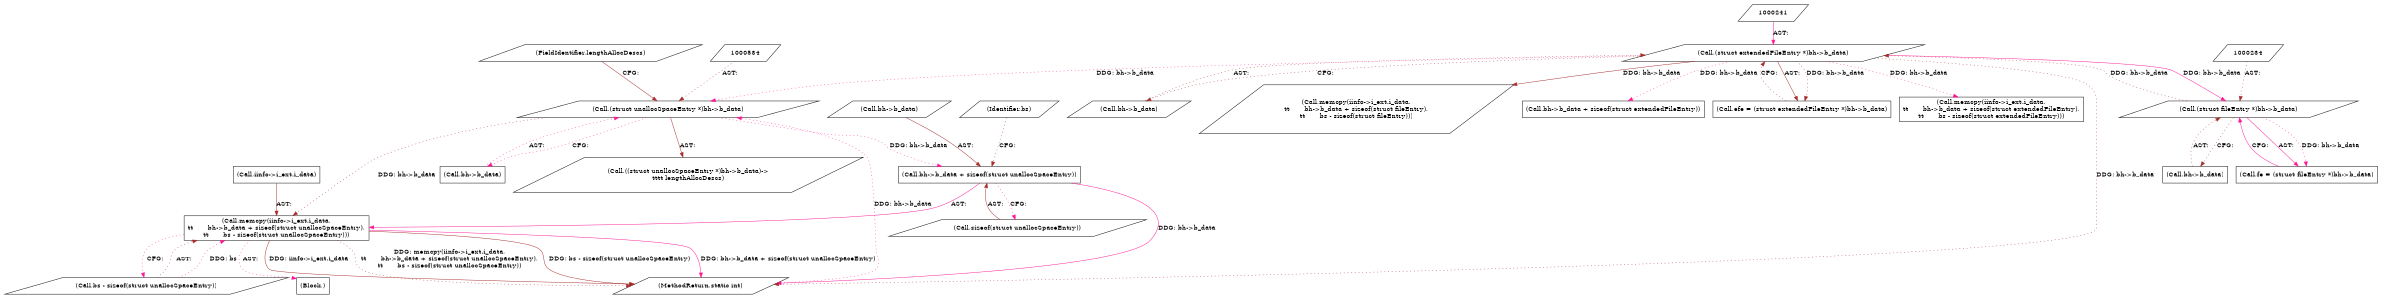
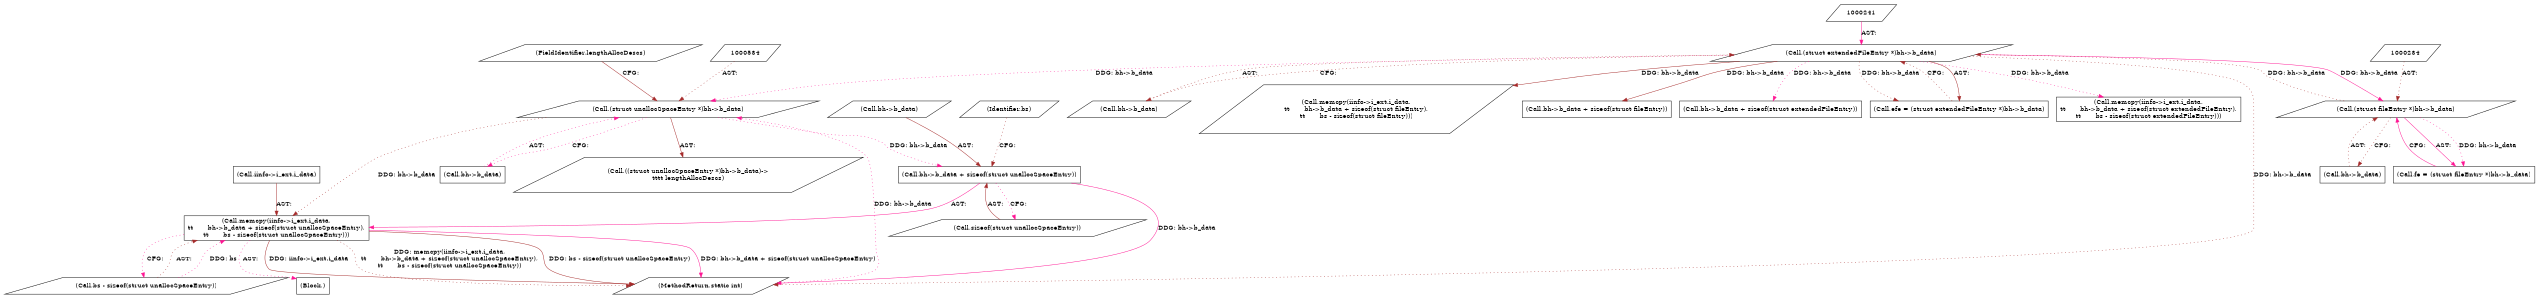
none -> (1597, 109)
